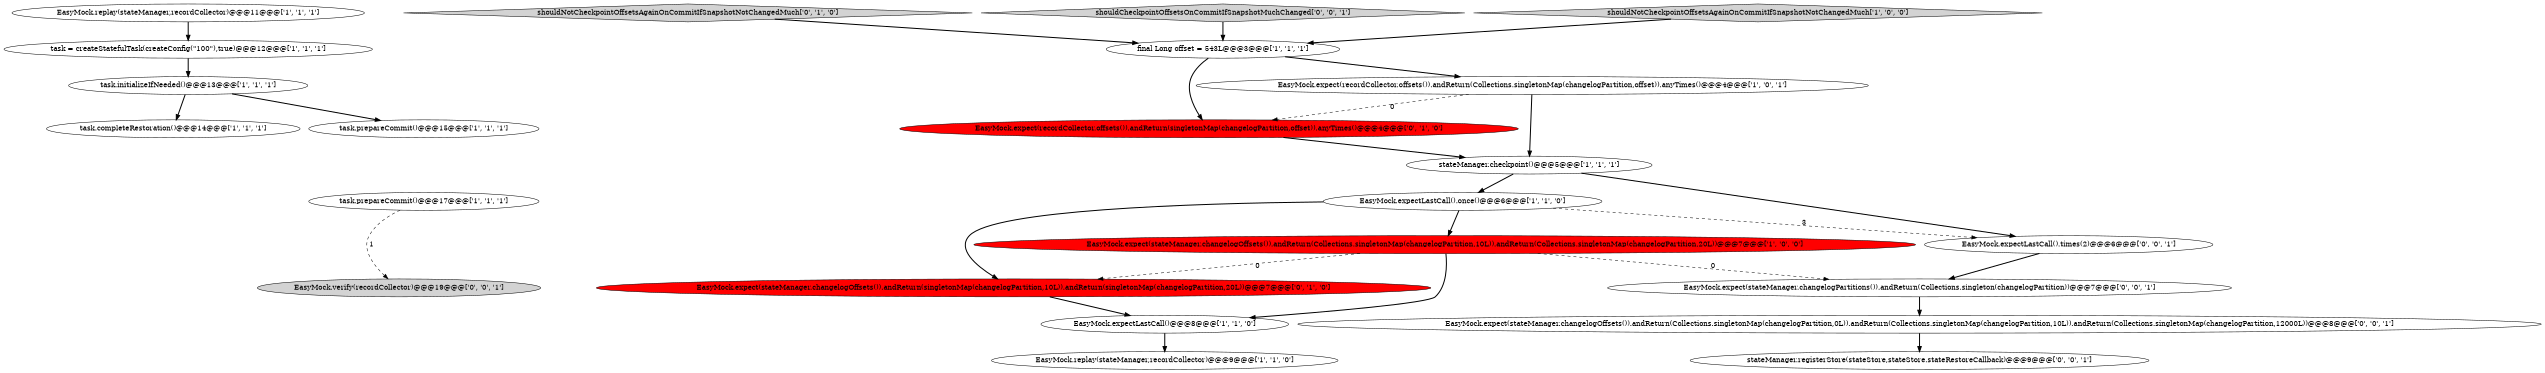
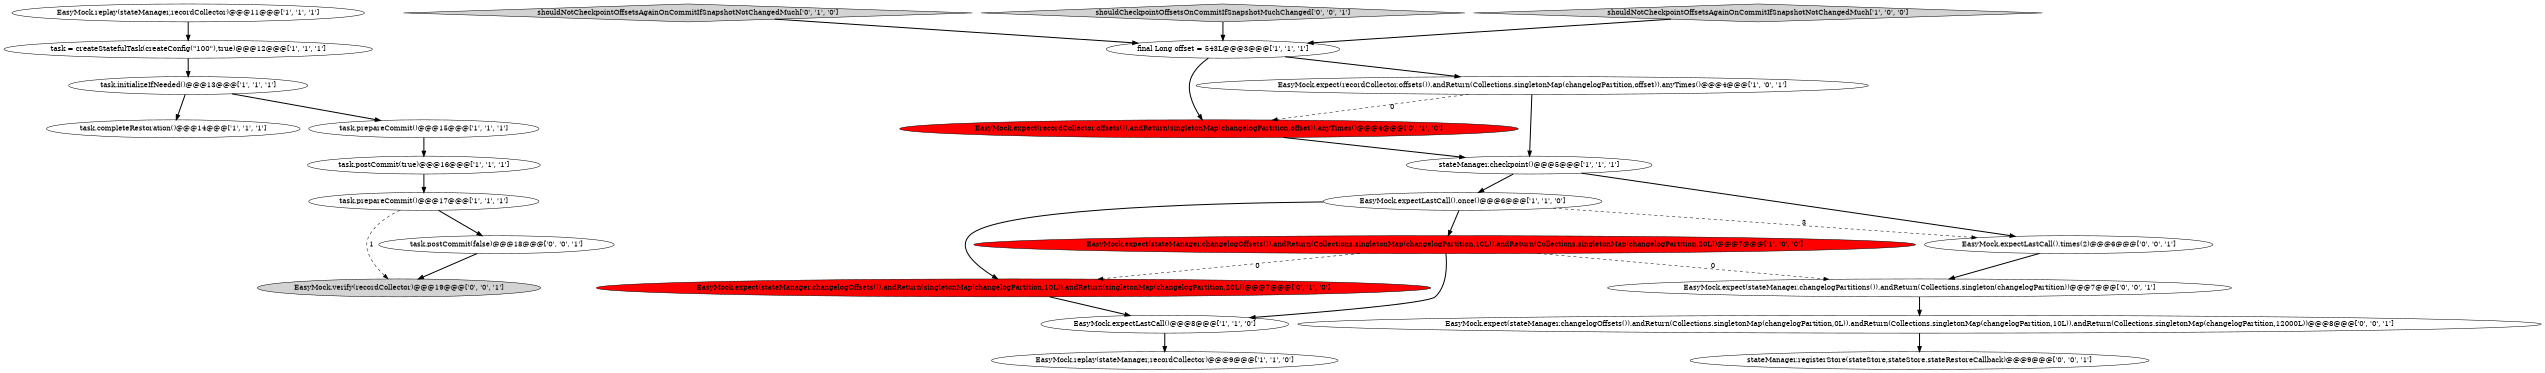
none -> (424, 165)
none -> (496, 245)
